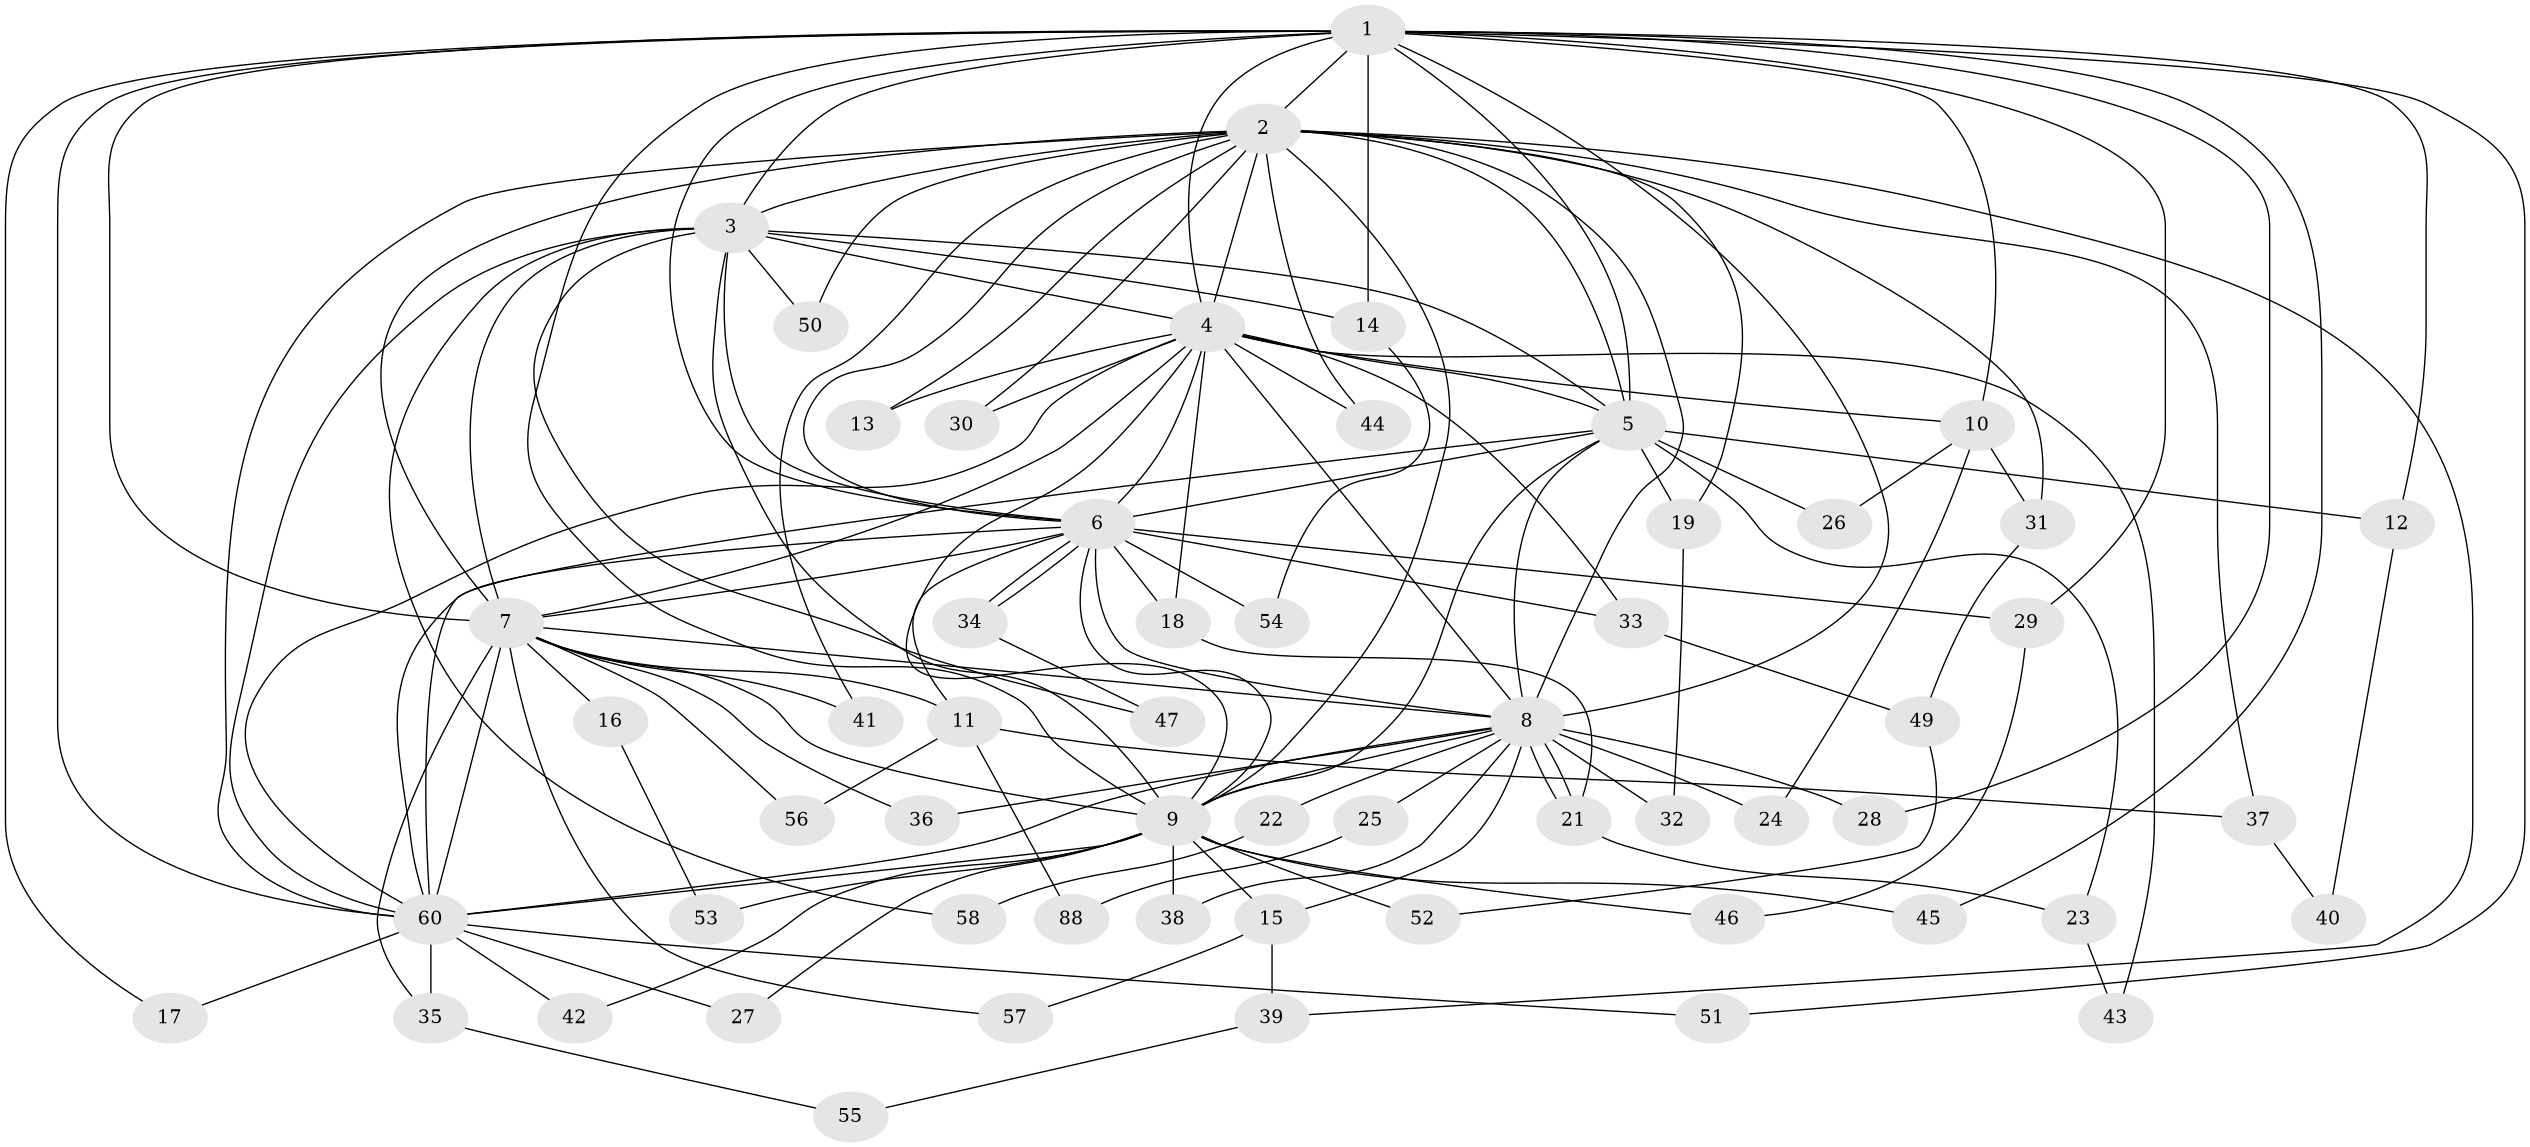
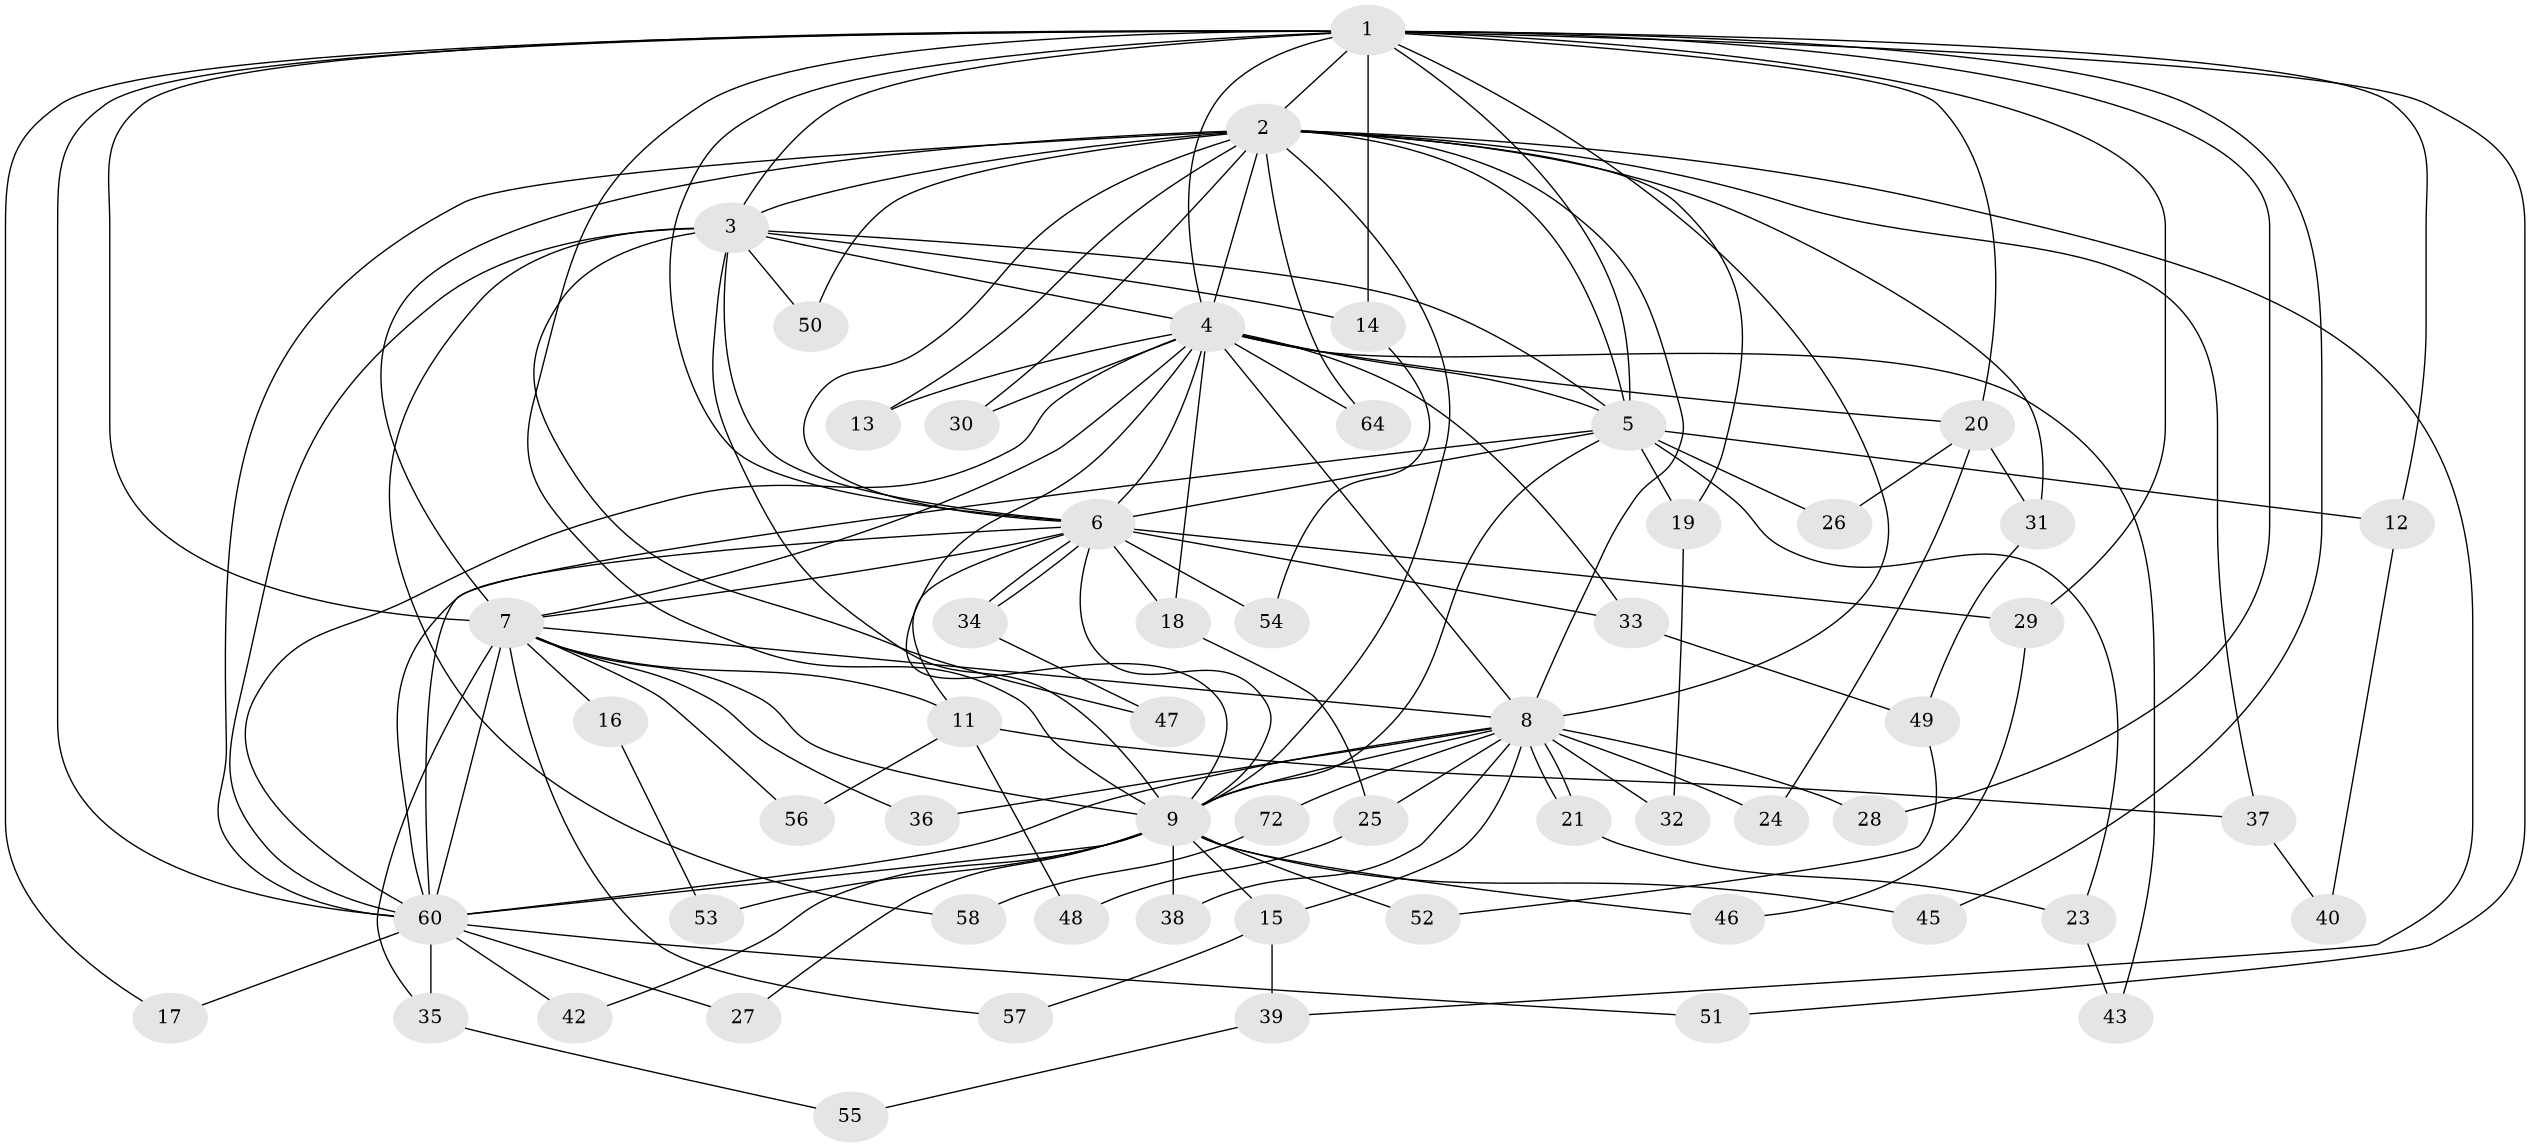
(485, 347) -> none
(1374, 425) -> (1374, 425)
(1977, 425) -> (1977, 425)
(1519, 554) -> none
(1444, 660) -> (1304, 690)
(1265, 684) -> none
(866, 722) -> none
(1272, 821) -> (1272, 821)
(1072, 919) -> (1072, 919)
